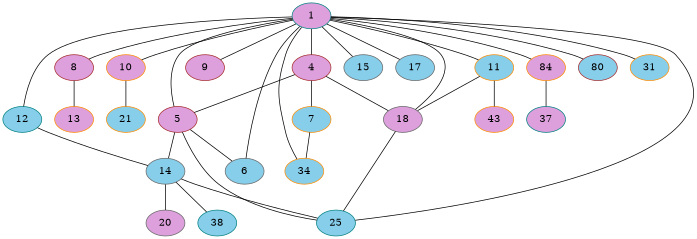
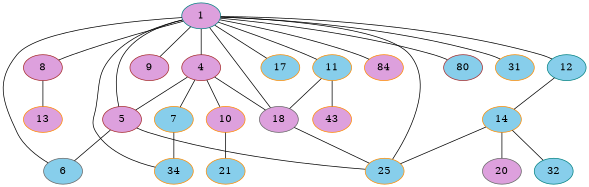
(179, 48) -> (213, 93)
(363, 68) -> none
(415, 68) -> (280, 68)
(546, 119) -> none
(172, 145) -> none
(165, 171) -> (502, 119)
(217, 223) -> (554, 171)
(336, 223) -> (385, 171)
